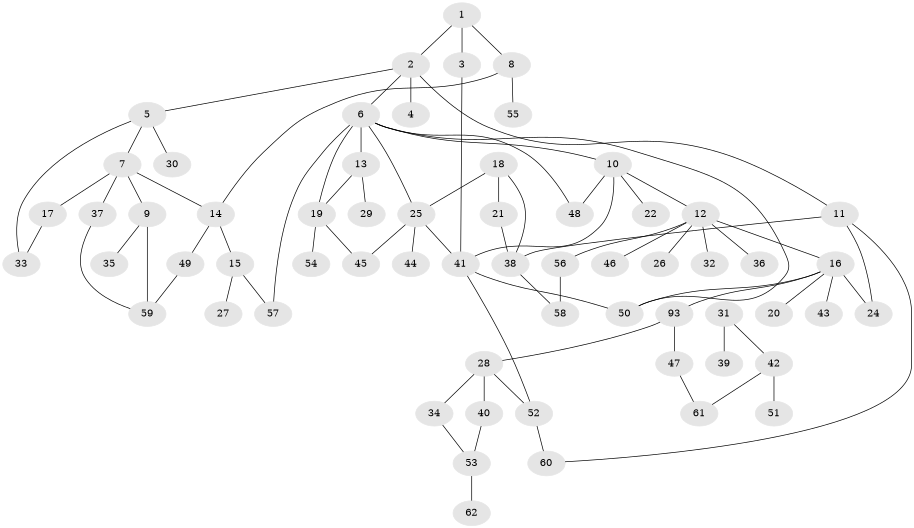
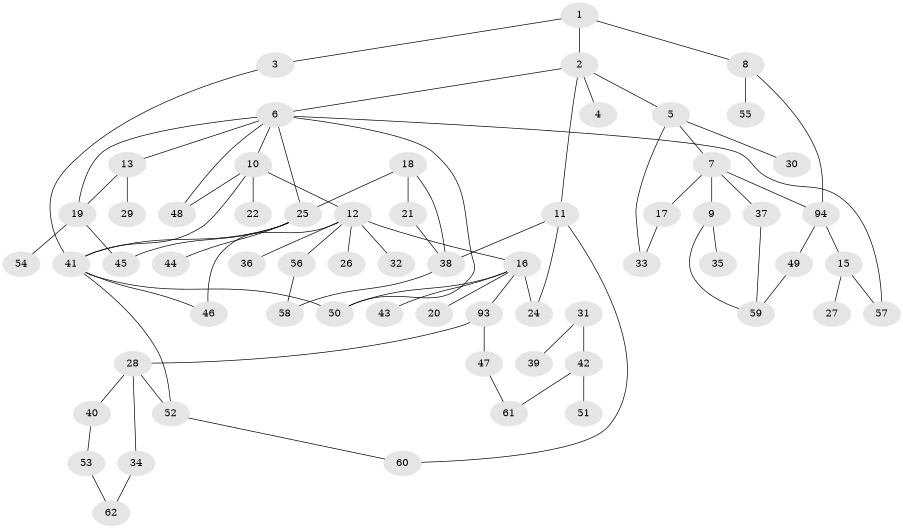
(216, 214) -> (821, 214)
none -> (142, 290)
(453, 439) -> (124, 488)
